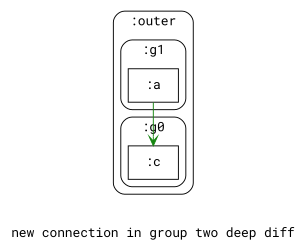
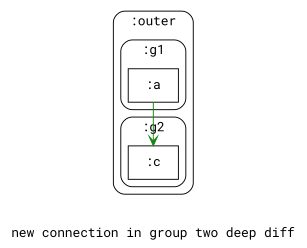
(153, 128) -> (153, 128)
